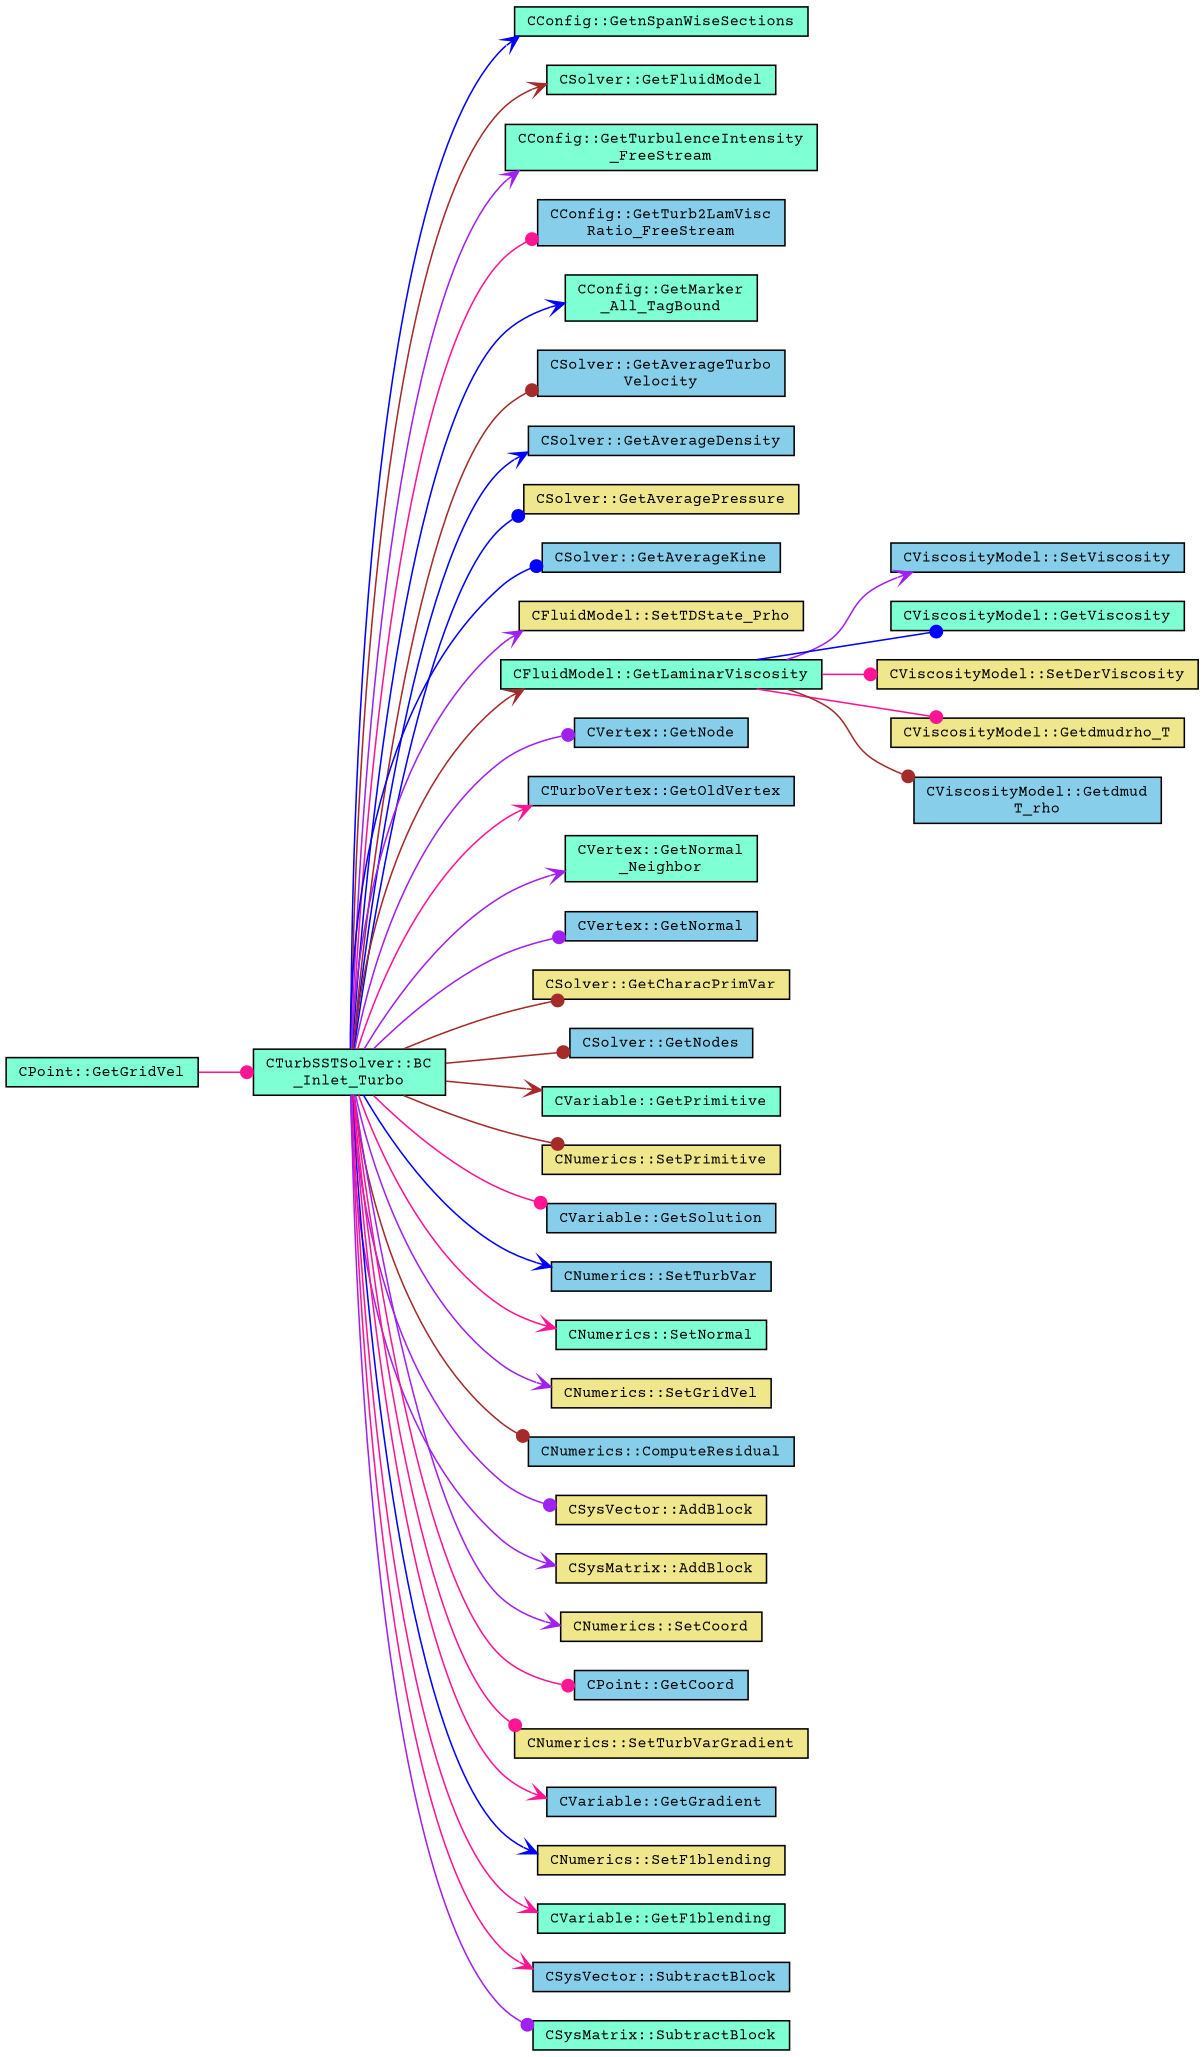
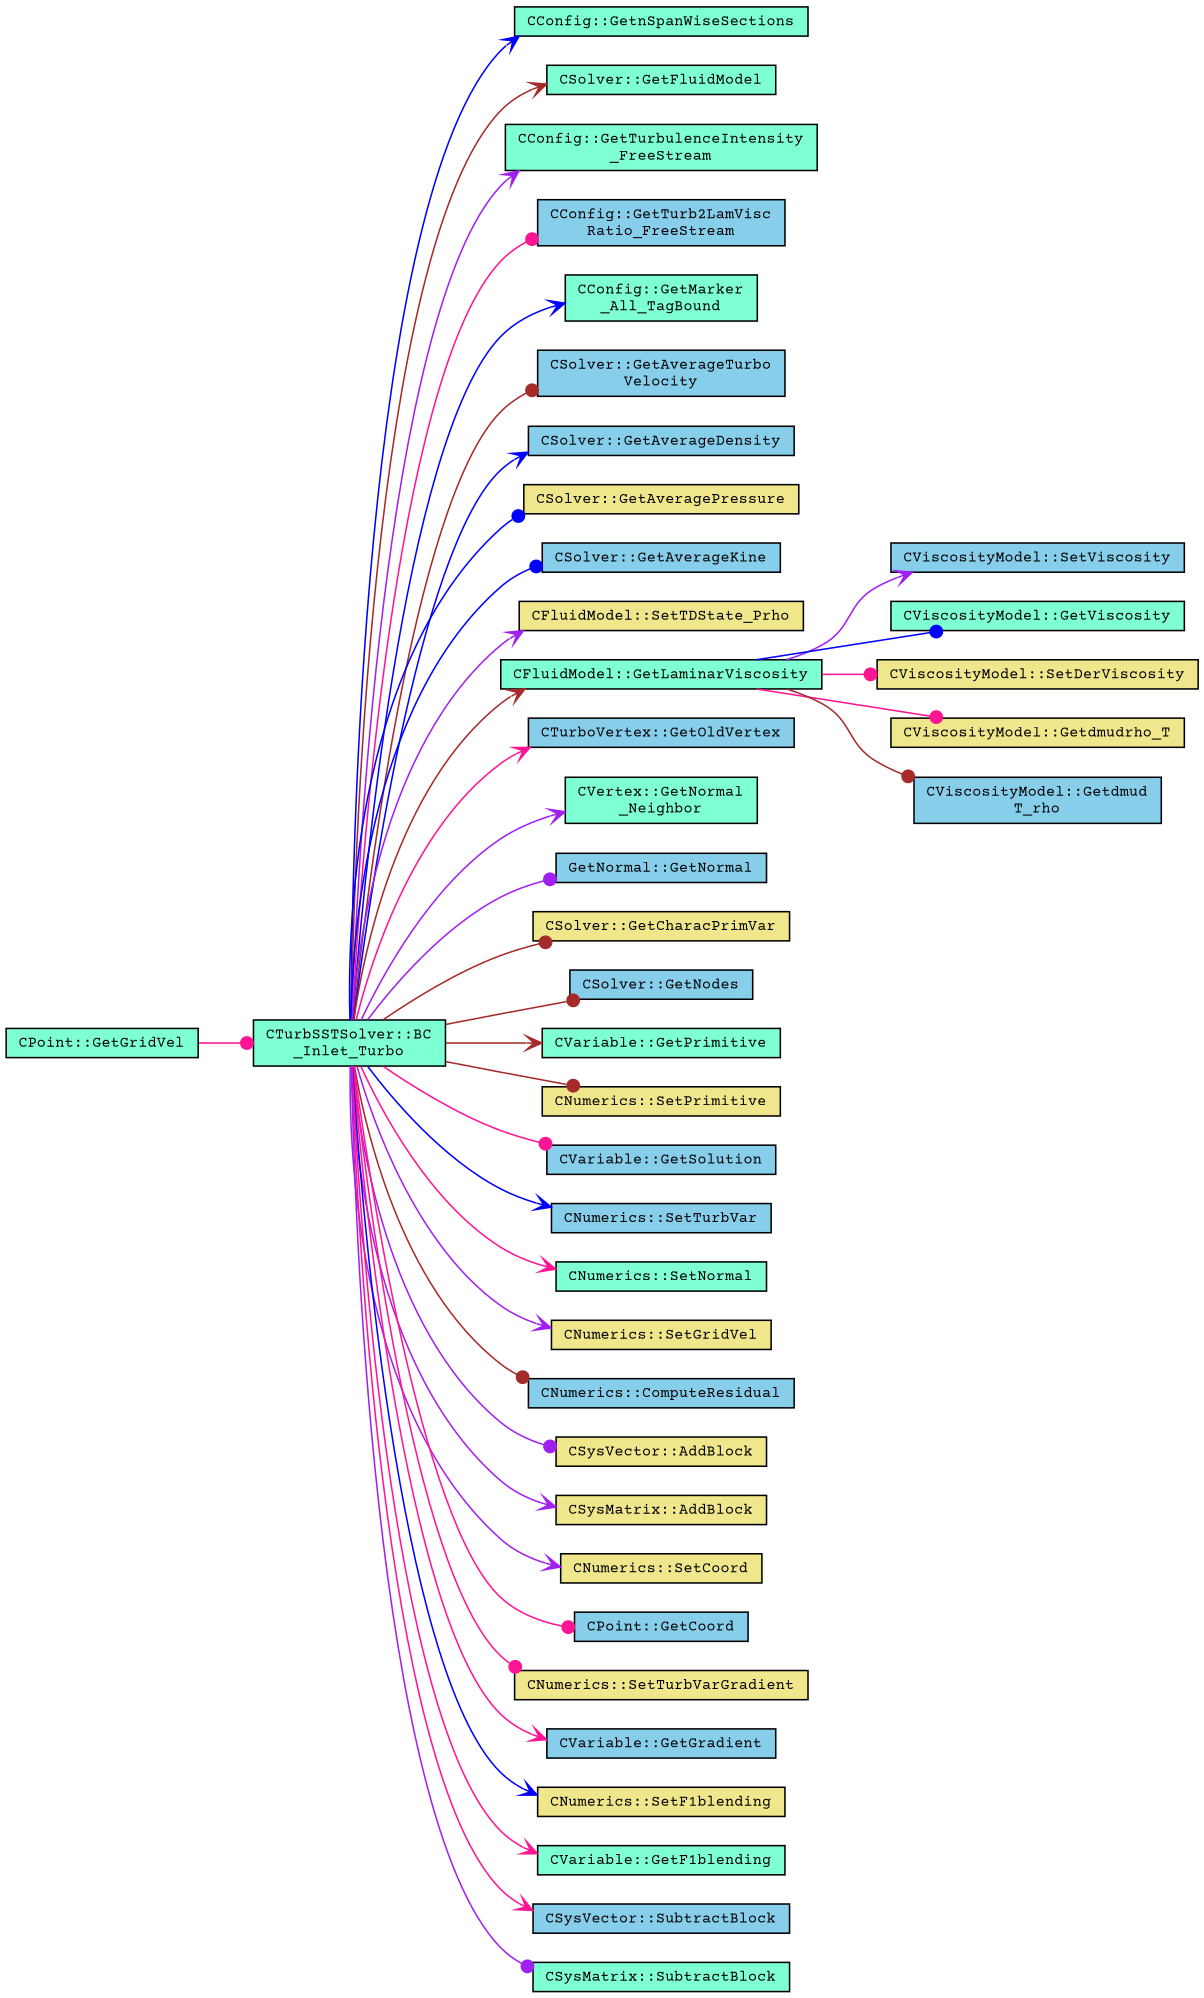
(661, 733) -> none
(661, 926) -> (661, 868)
